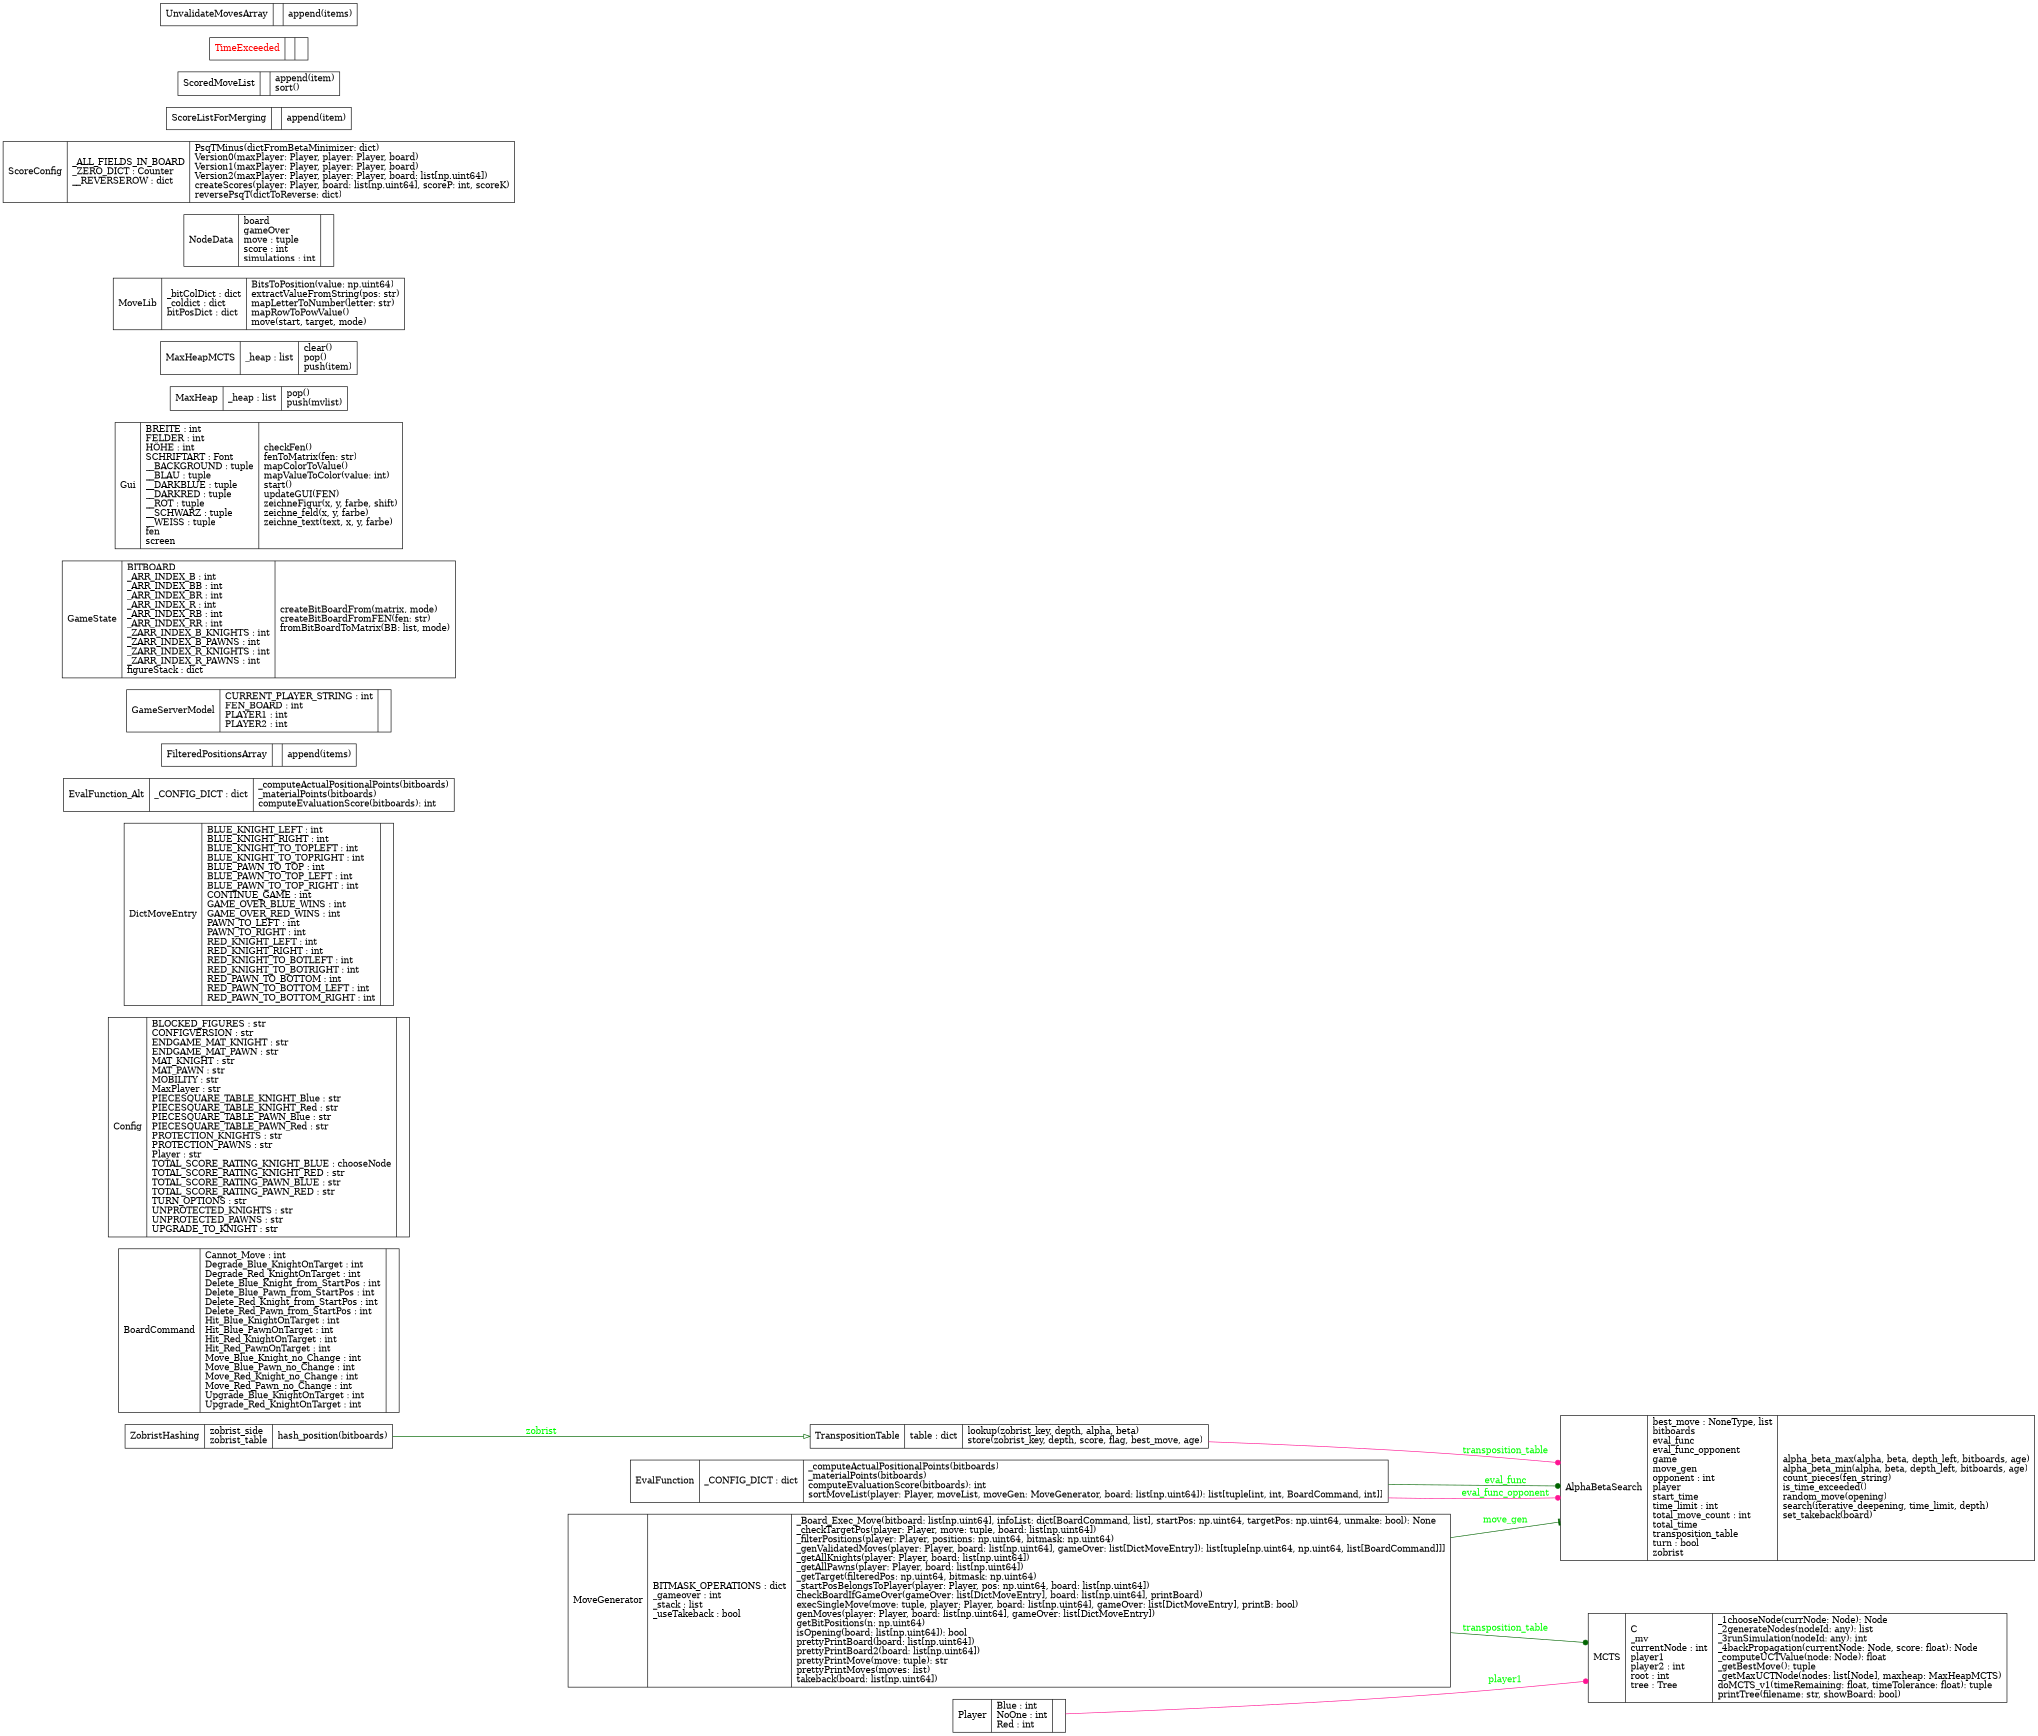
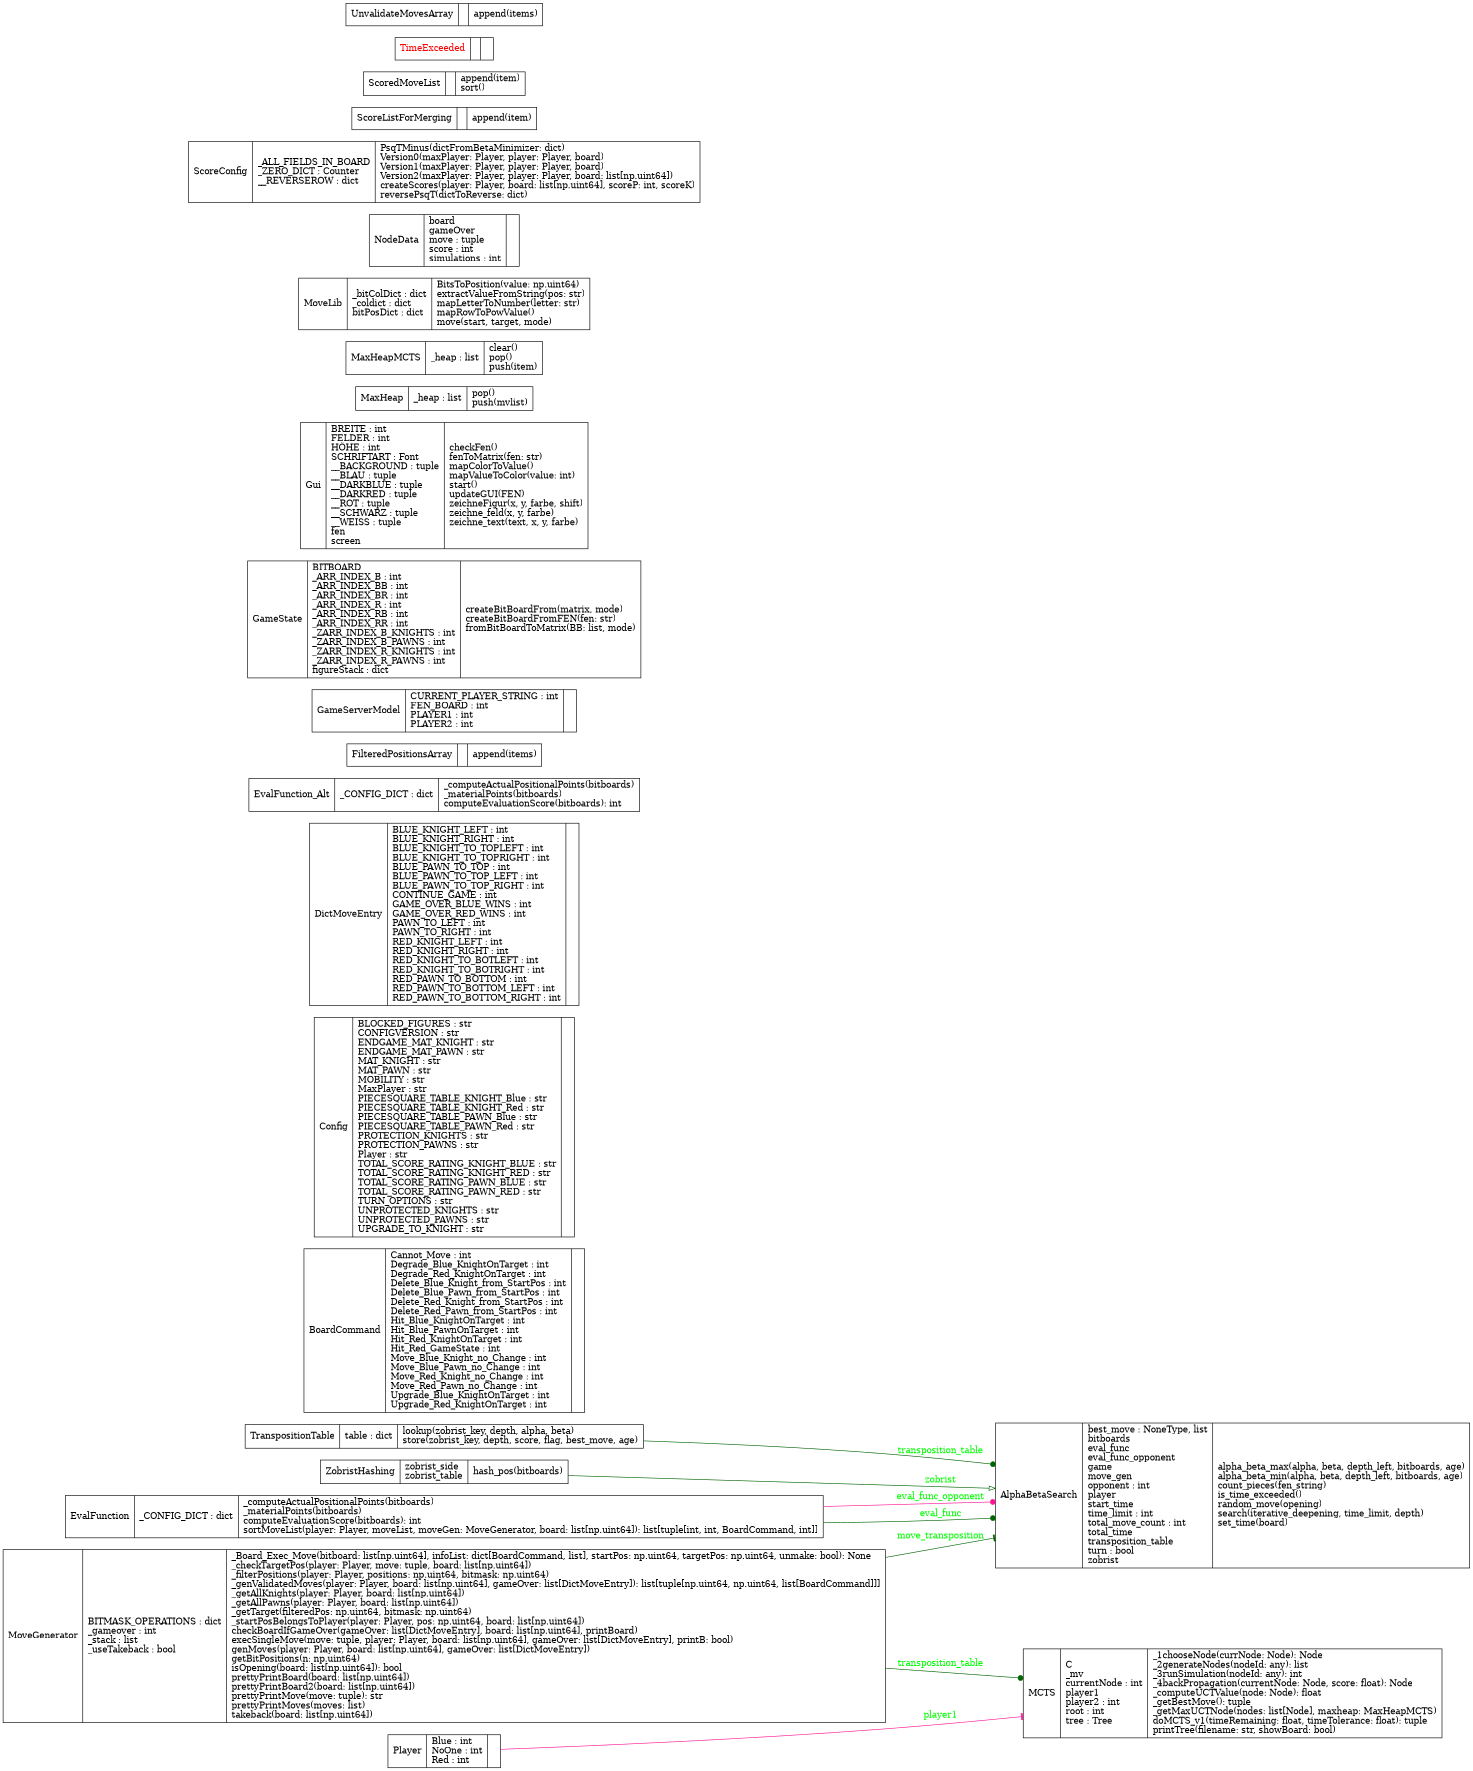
(272, 1164) -> (457, 1164)
(268, 1349) -> (446, 1349)
(333, 1436) -> (518, 1472)
(598, 1436) -> (779, 1482)
(1382, 1450) -> (817, 1449)
(1828, 1516) -> (1253, 1523)
(1505, 1520) -> (940, 1536)
(1325, 1702) -> (761, 1737)
